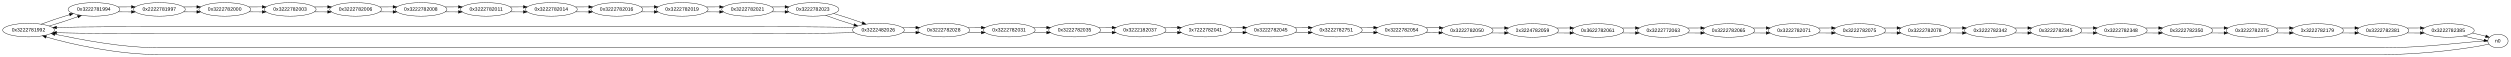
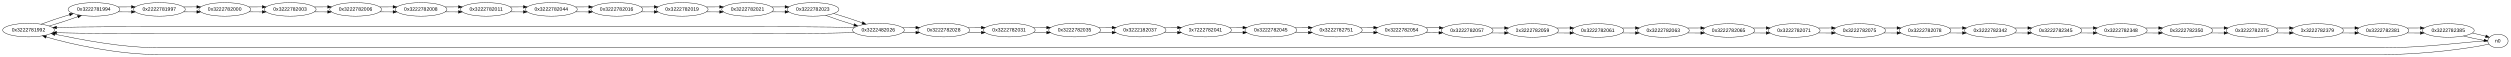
(551, 9) -> (551, 9)
(1467, 30) -> (1467, 30)
(1533, 30) -> (1533, 30)
(1598, 30) -> (1598, 30)
(1663, 30) -> (1663, 30)
(2318, 30) -> (2318, 30)
